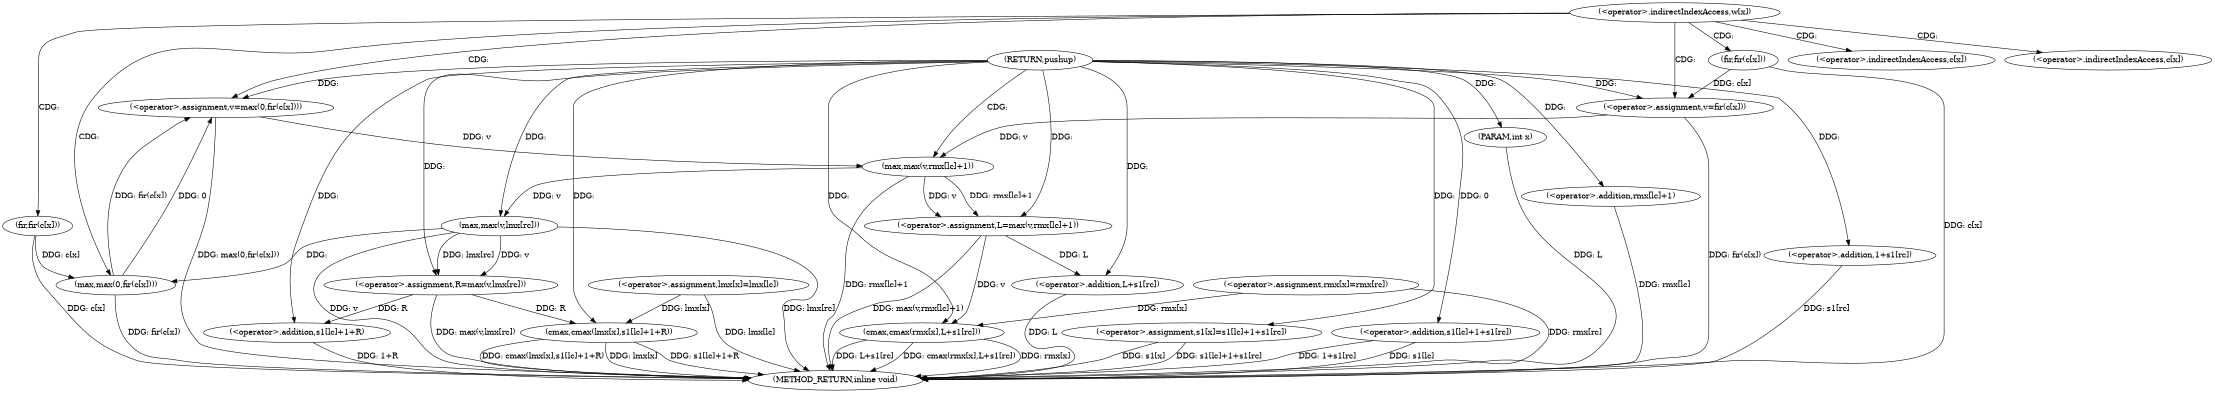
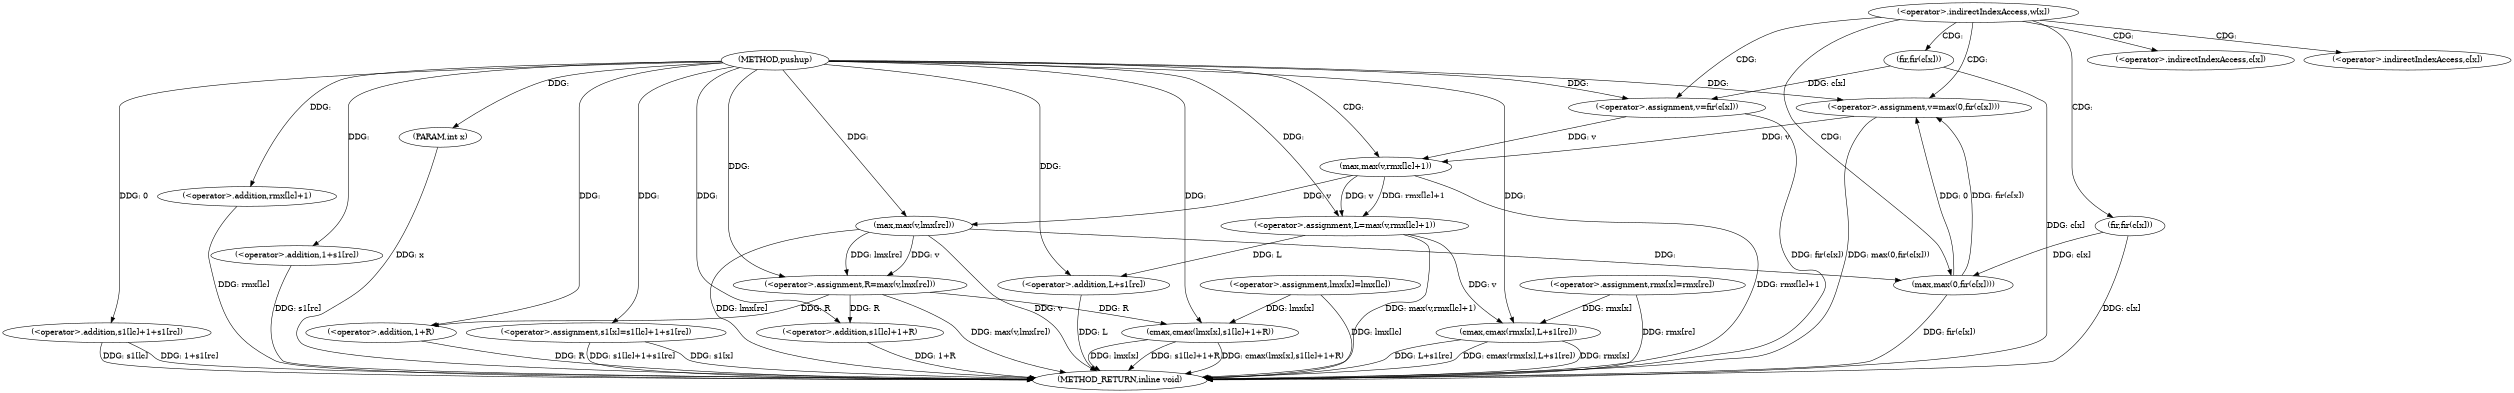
(1040, 60) -> (775, 60)
(1588, 256) -> (410, 256)
none -> (381, 333)
